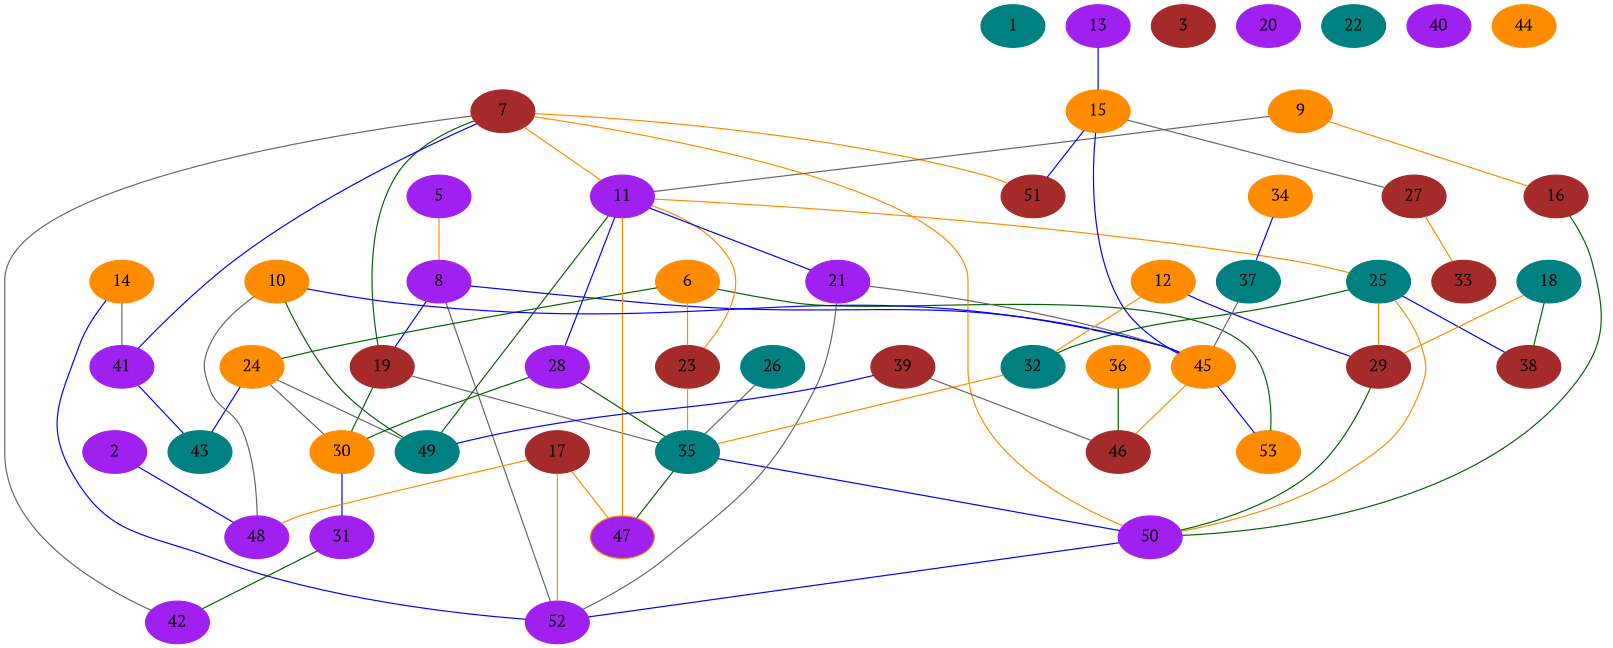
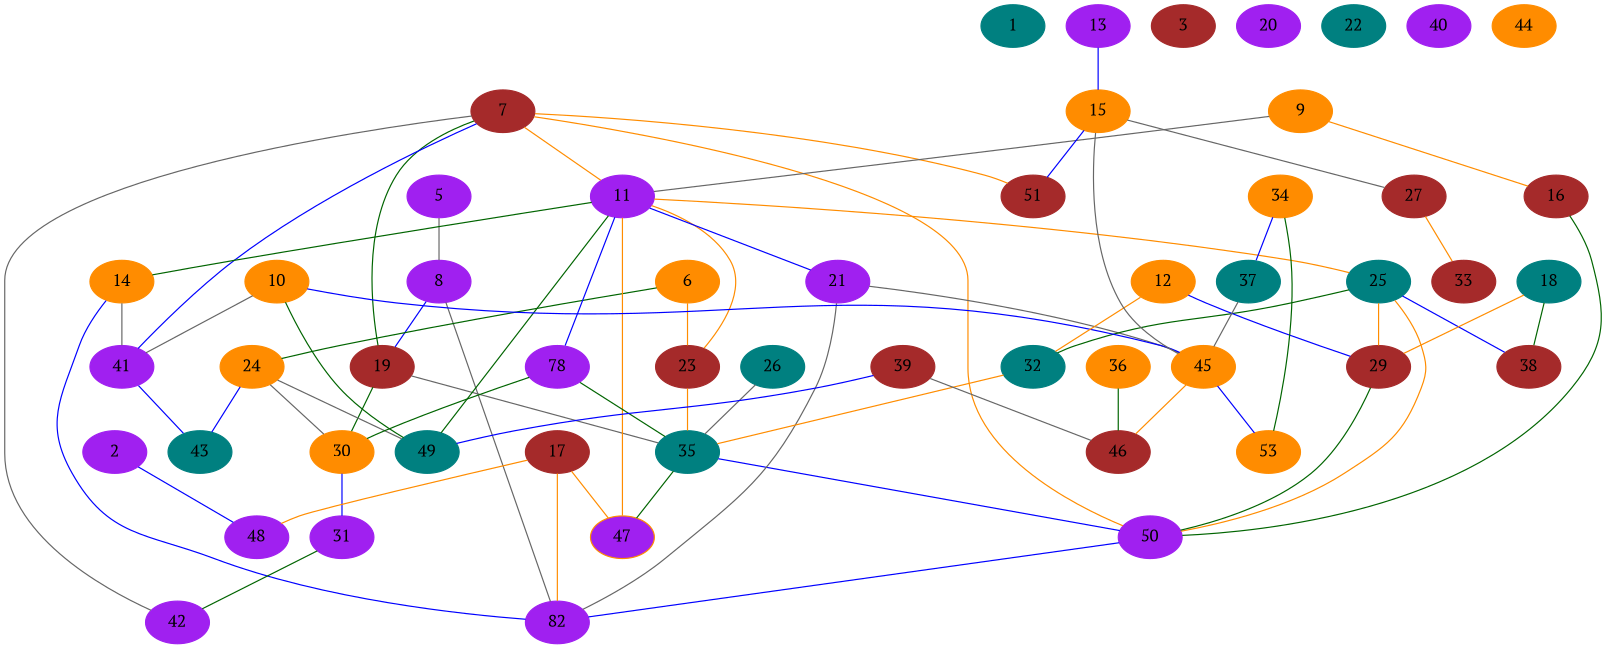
none -> (383, 236)
(439, 239) -> (439, 239)
(1103, 258) -> (1103, 258)
(666, 304) -> none
(1030, 304) -> (1290, 325)
(557, 367) -> (557, 367)
(217, 401) -> (199, 324)
(557, 622) -> (557, 622)
